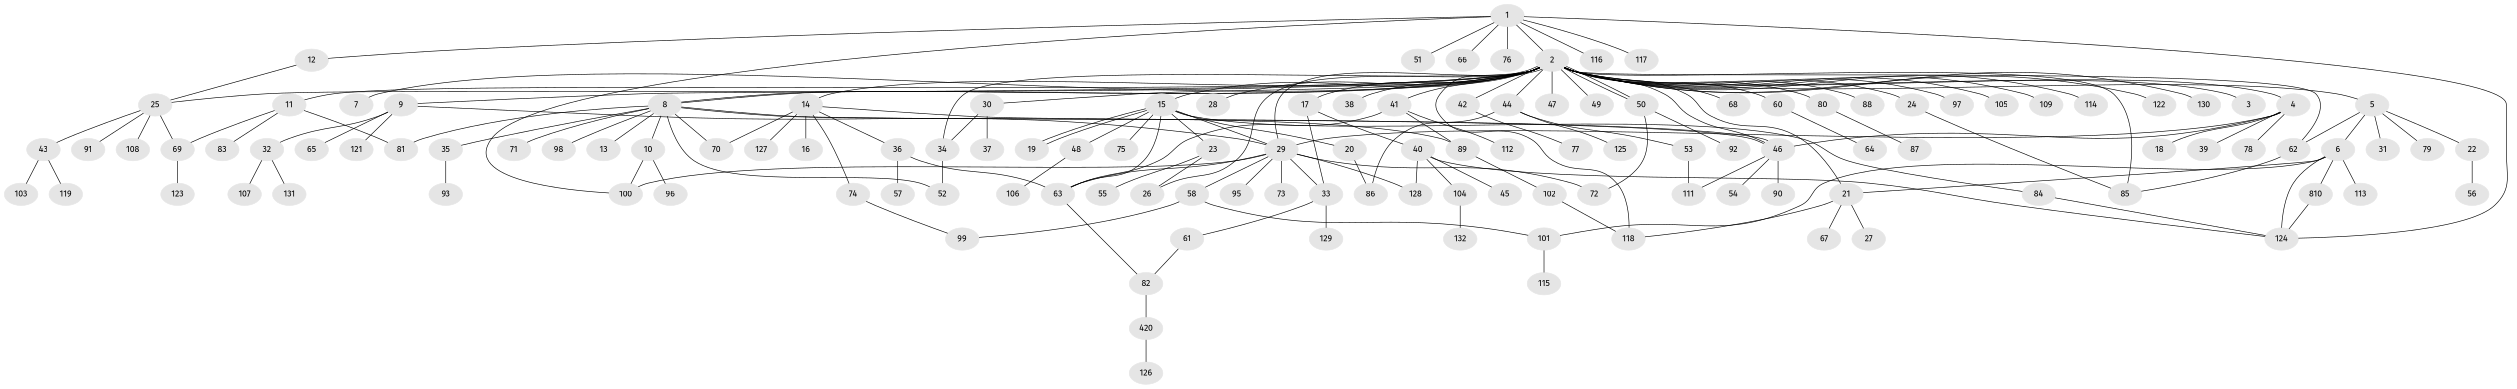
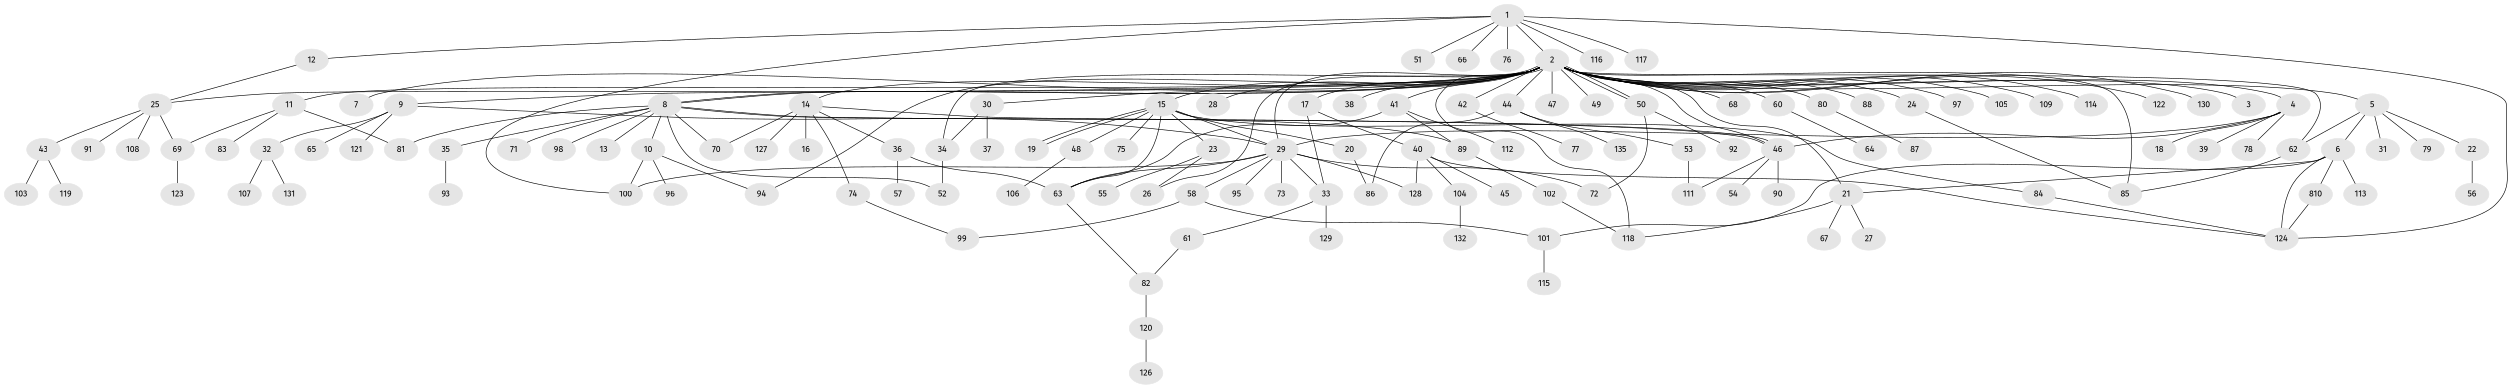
(1620, 150) -> (1620, 150)
none -> (762, 194)
(1146, 328) -> (1146, 328)
